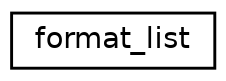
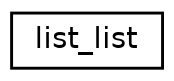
(113, 41) -> (87, 41)
